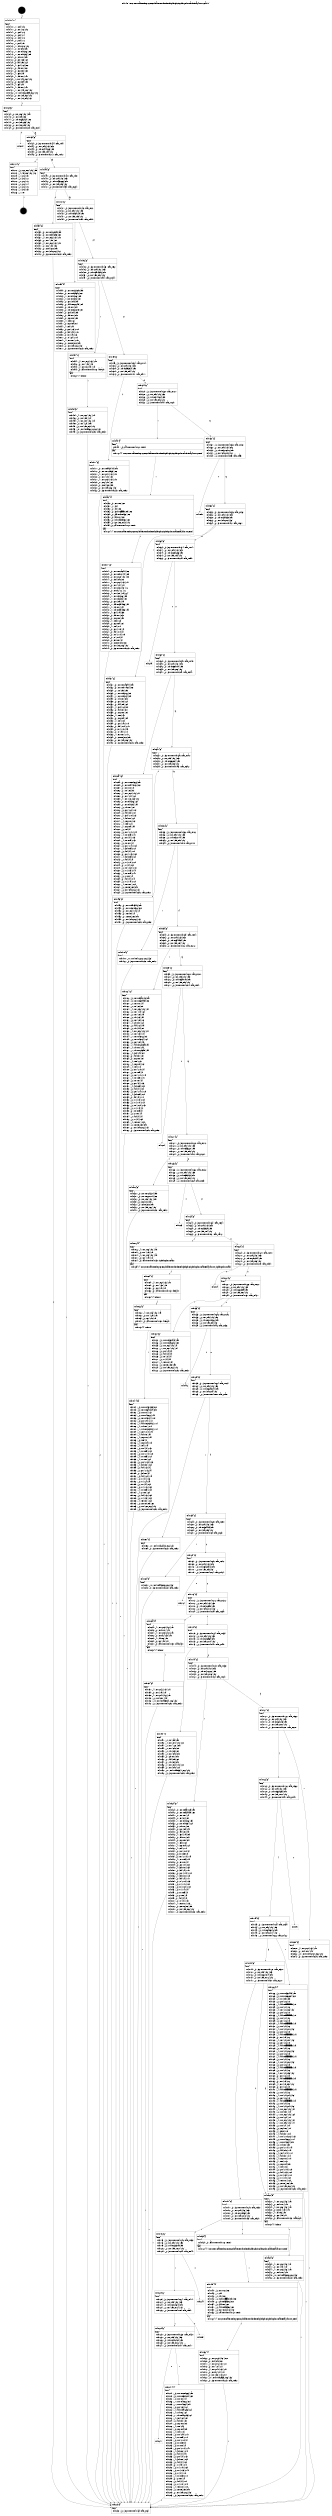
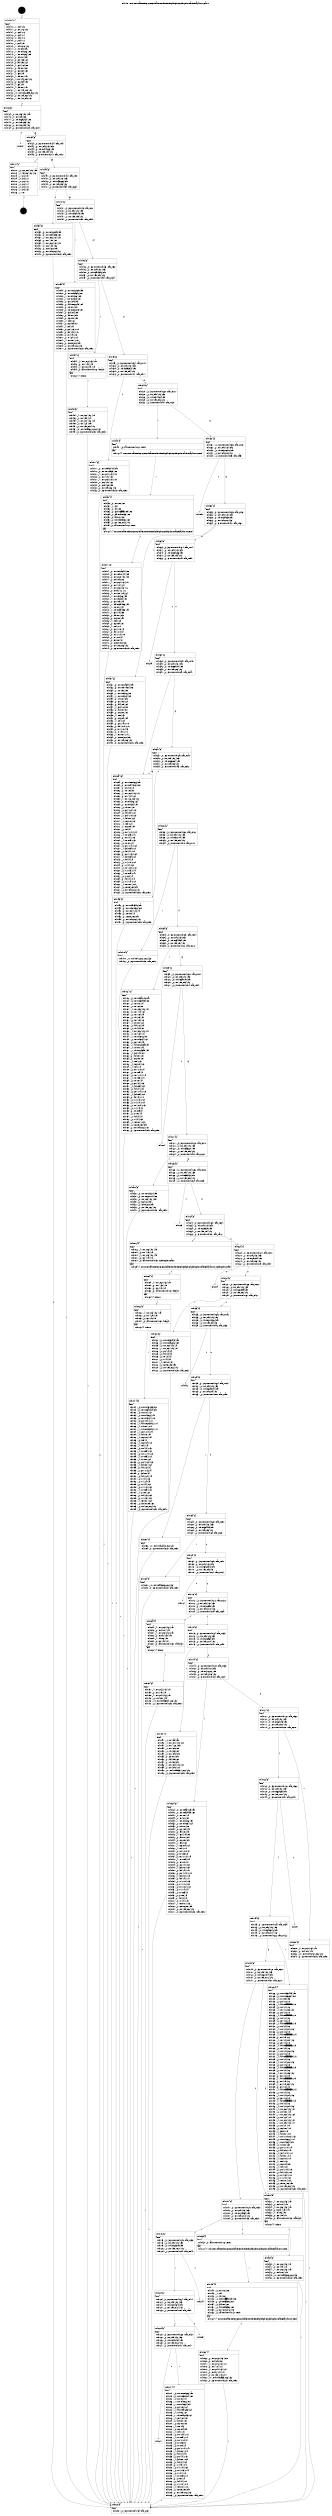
(174, 796) -> (151, 771)
